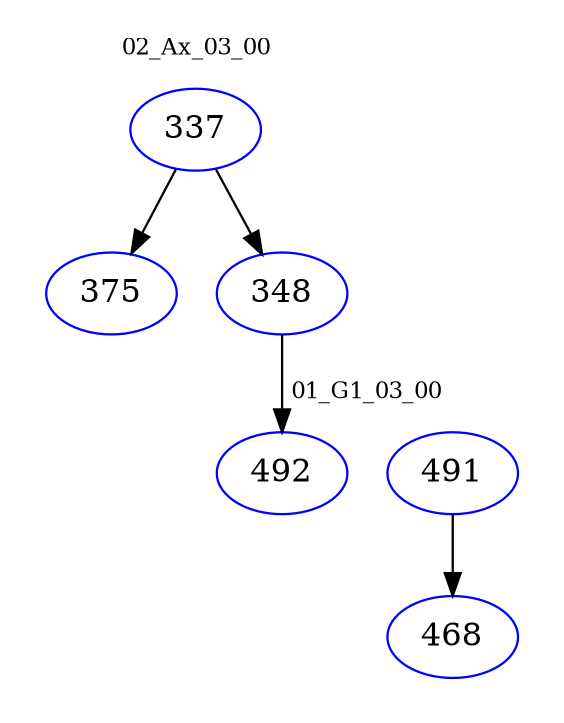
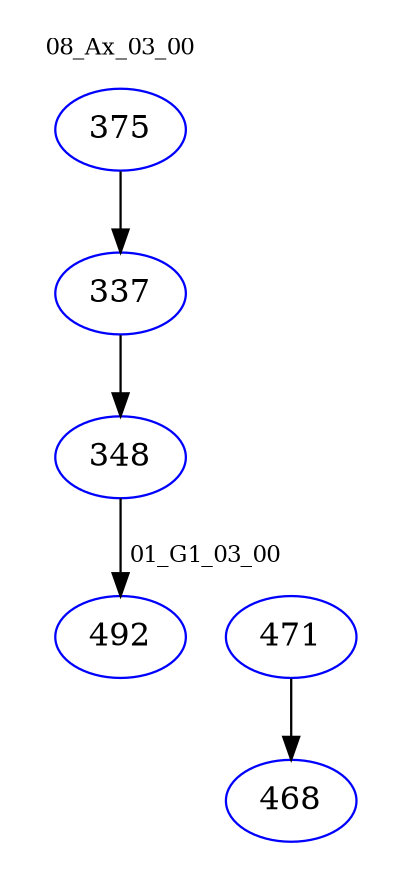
(197, 49) -> (121, 49)
(159, 201) -> (121, 200)
(453, 473) -> (291, 637)
